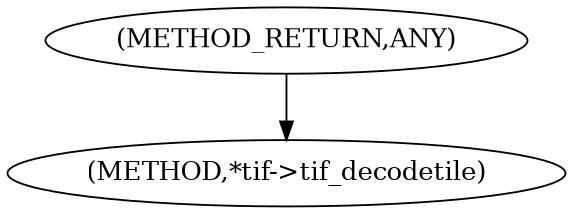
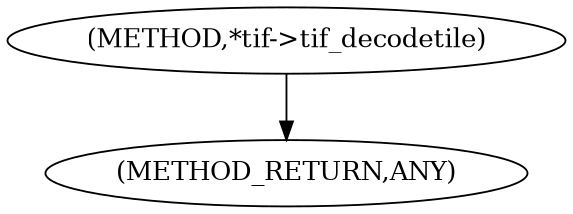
(286, 98) -> (286, 98)
